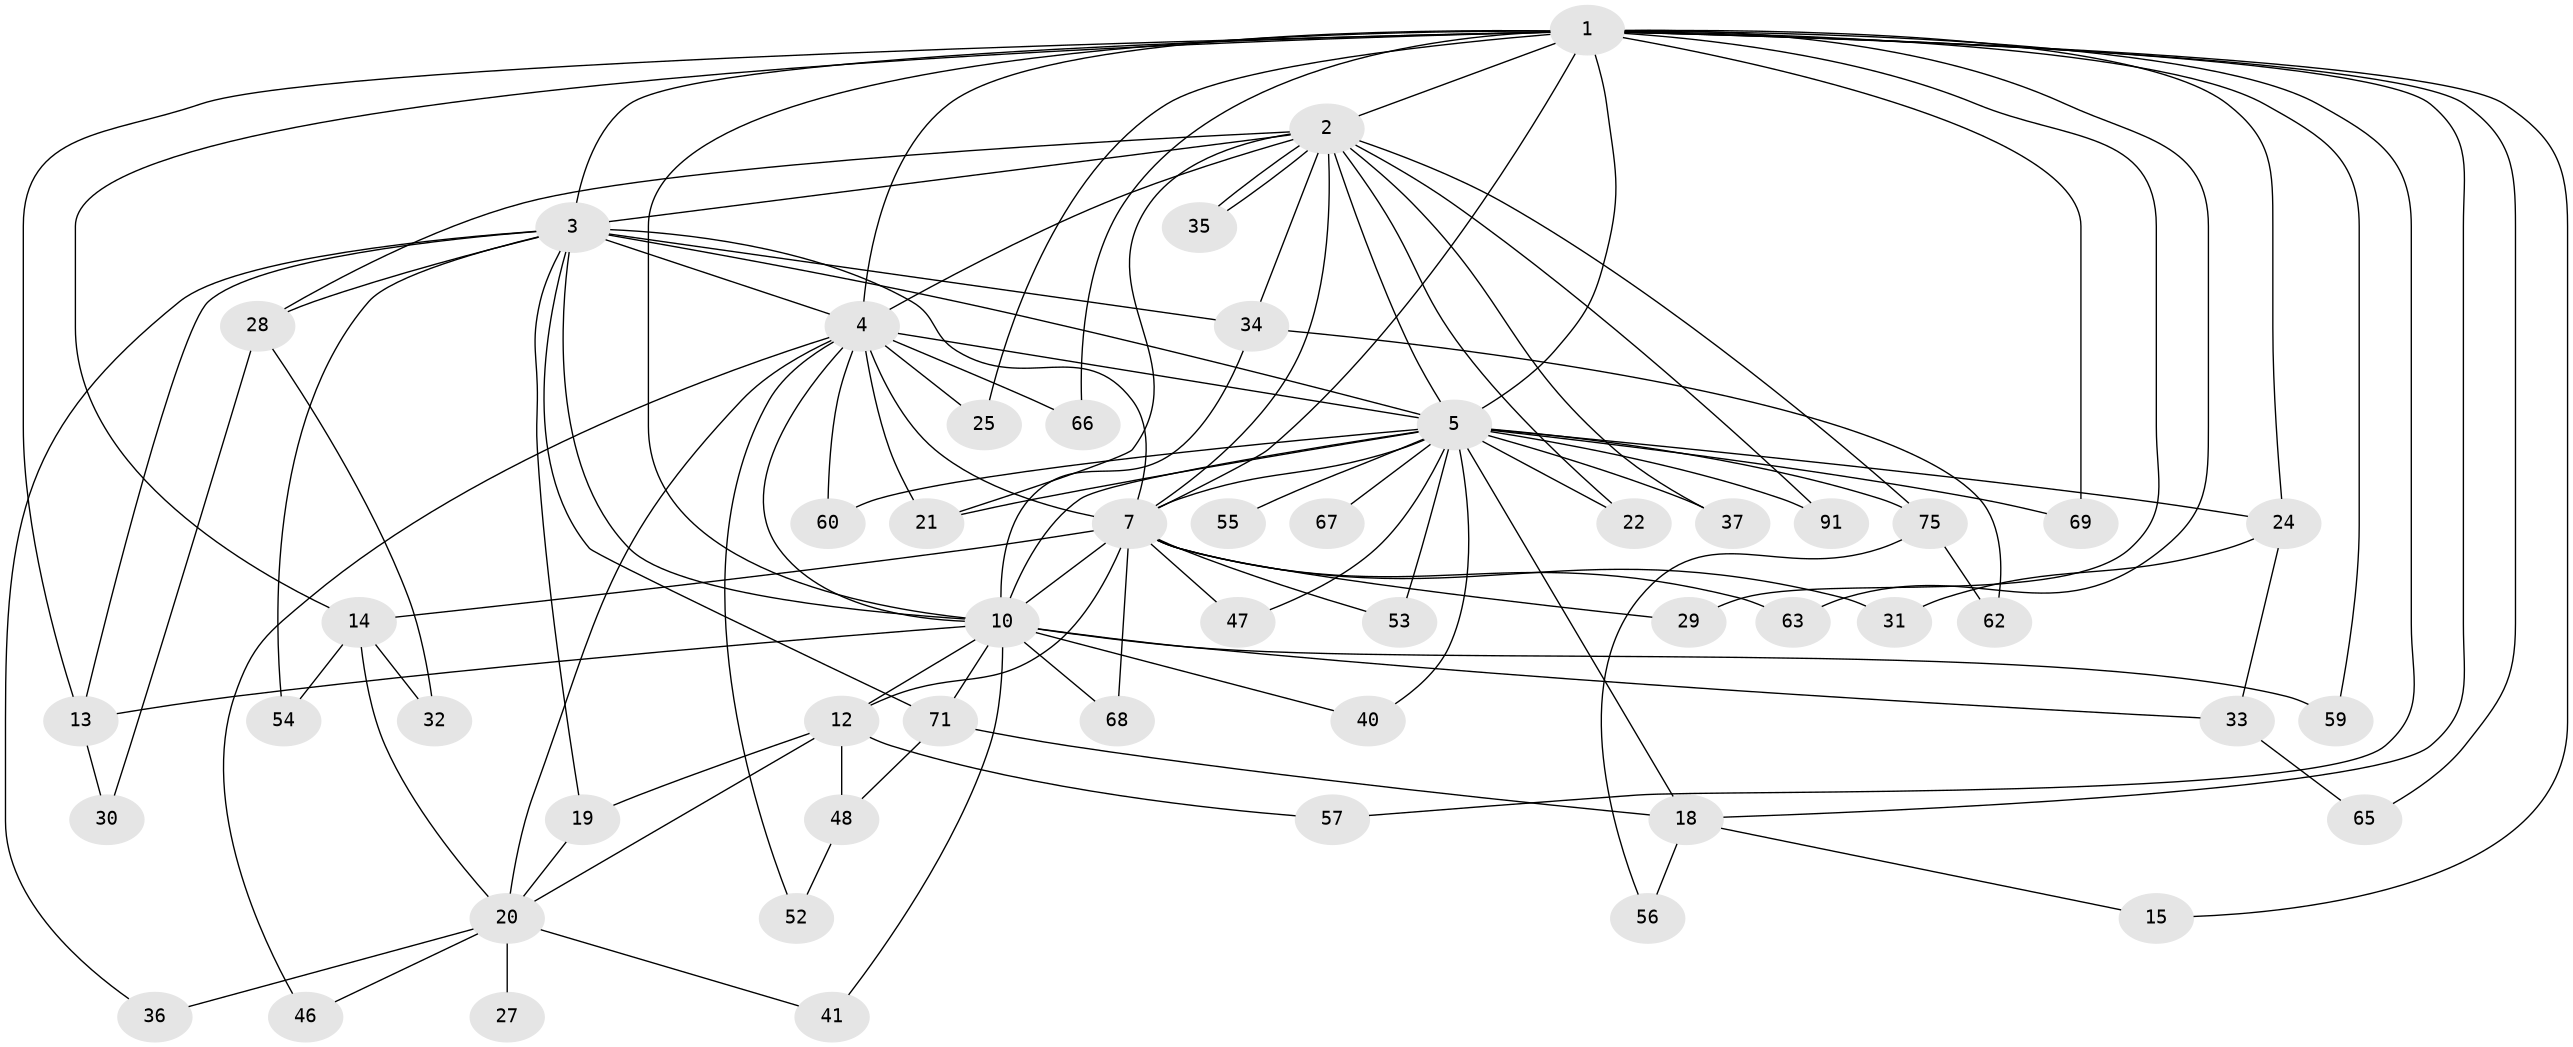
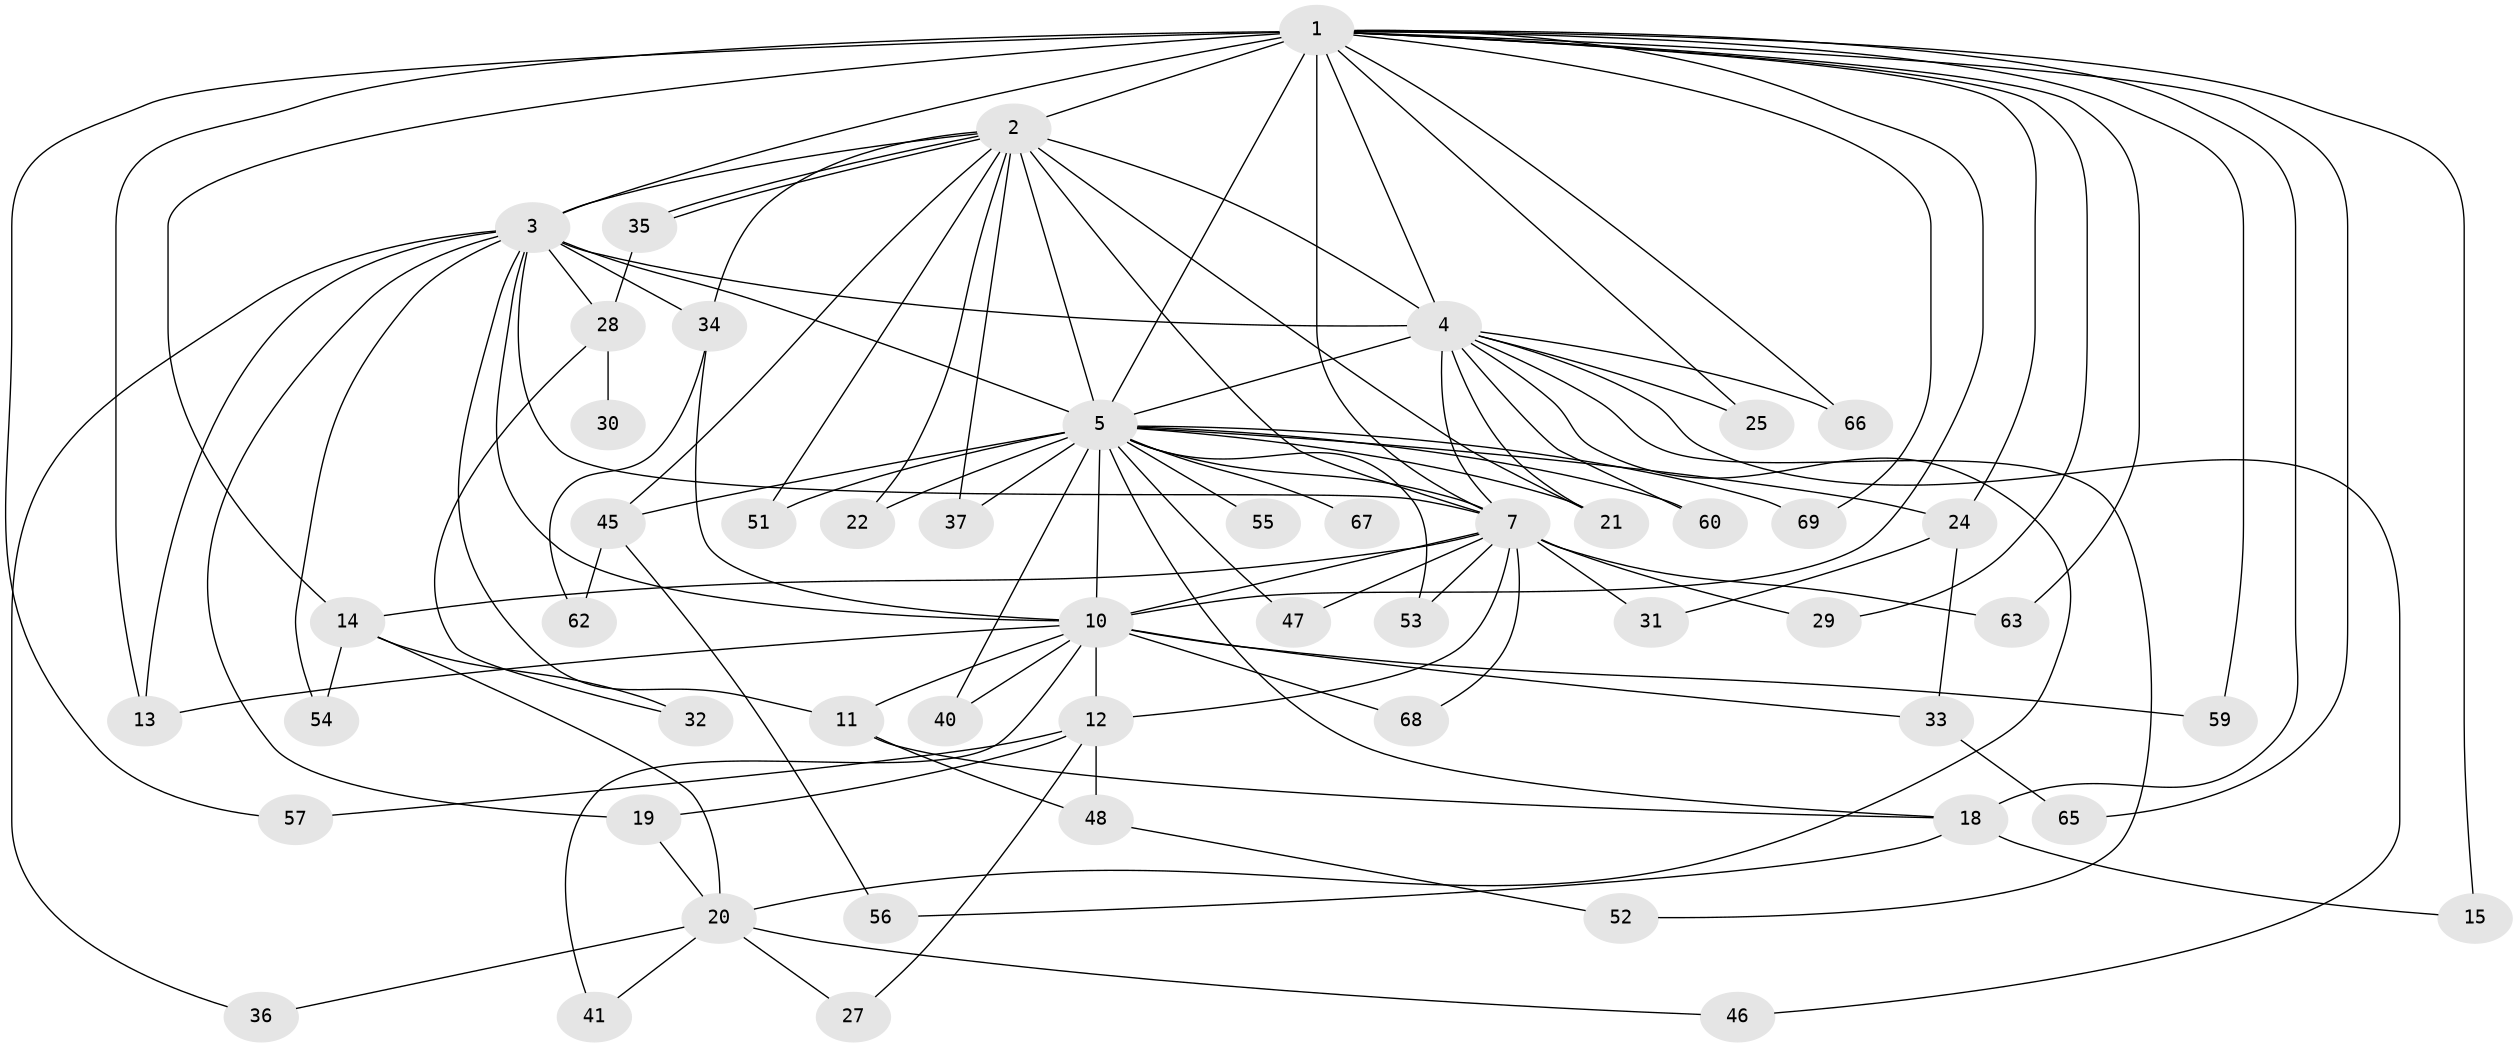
(775, 167) -> (621, 287)
(1831, 524) -> (759, 524)
(1930, 524) -> (608, 524)
(774, 539) -> none
(940, 721) -> (847, 721)
(94, 771) -> none
(674, 820) -> (996, 864)
